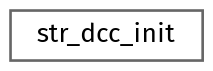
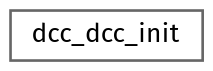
(107, 36) -> (107, 36)
